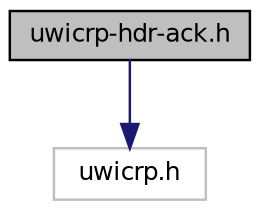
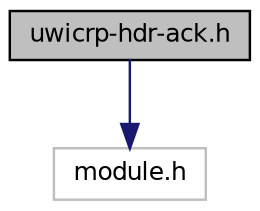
(130, 174) -> (130, 174)
